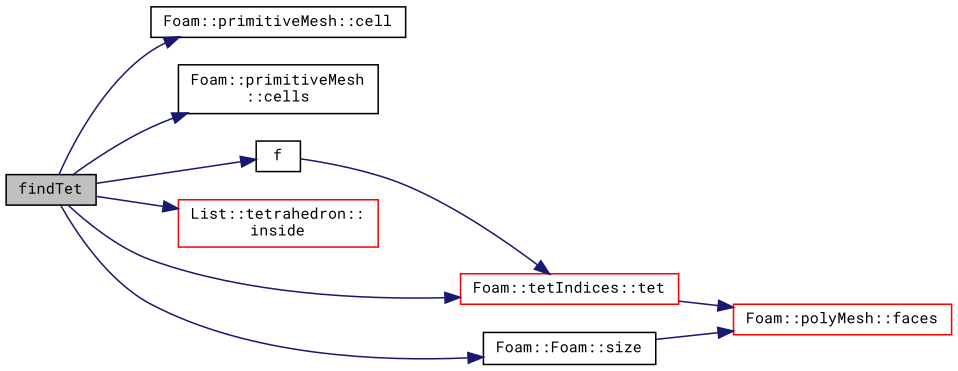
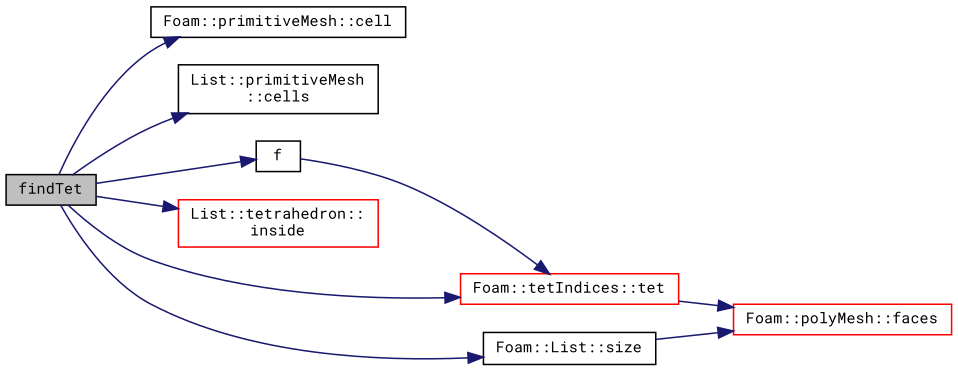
(278, 89) -> (278, 89)
(570, 348) -> (570, 348)
